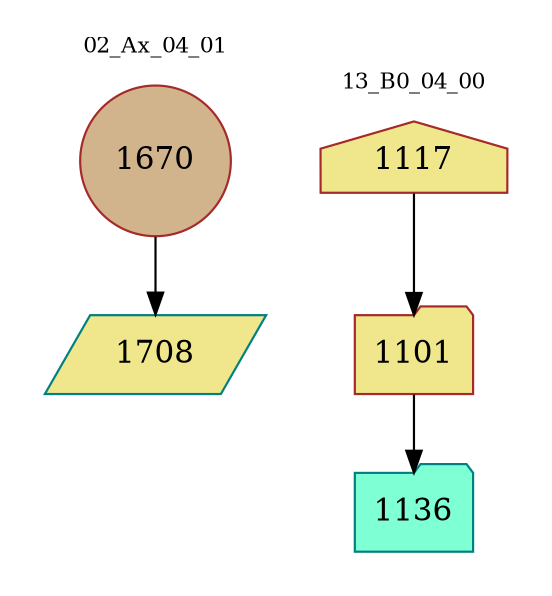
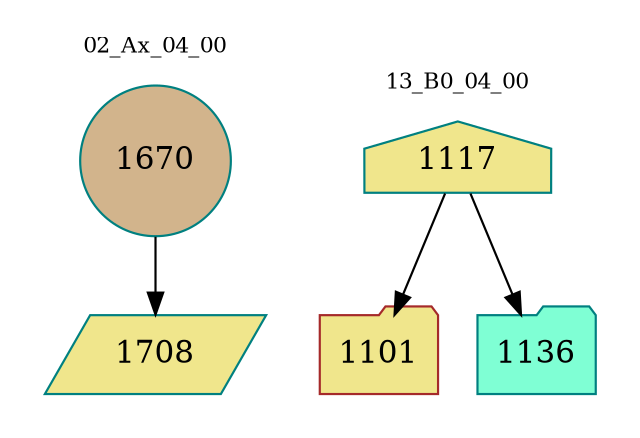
(156, 47) -> (156, 47)
(156, 161) -> (156, 161)
(414, 161) -> (458, 161)
(414, 423) -> (491, 244)
